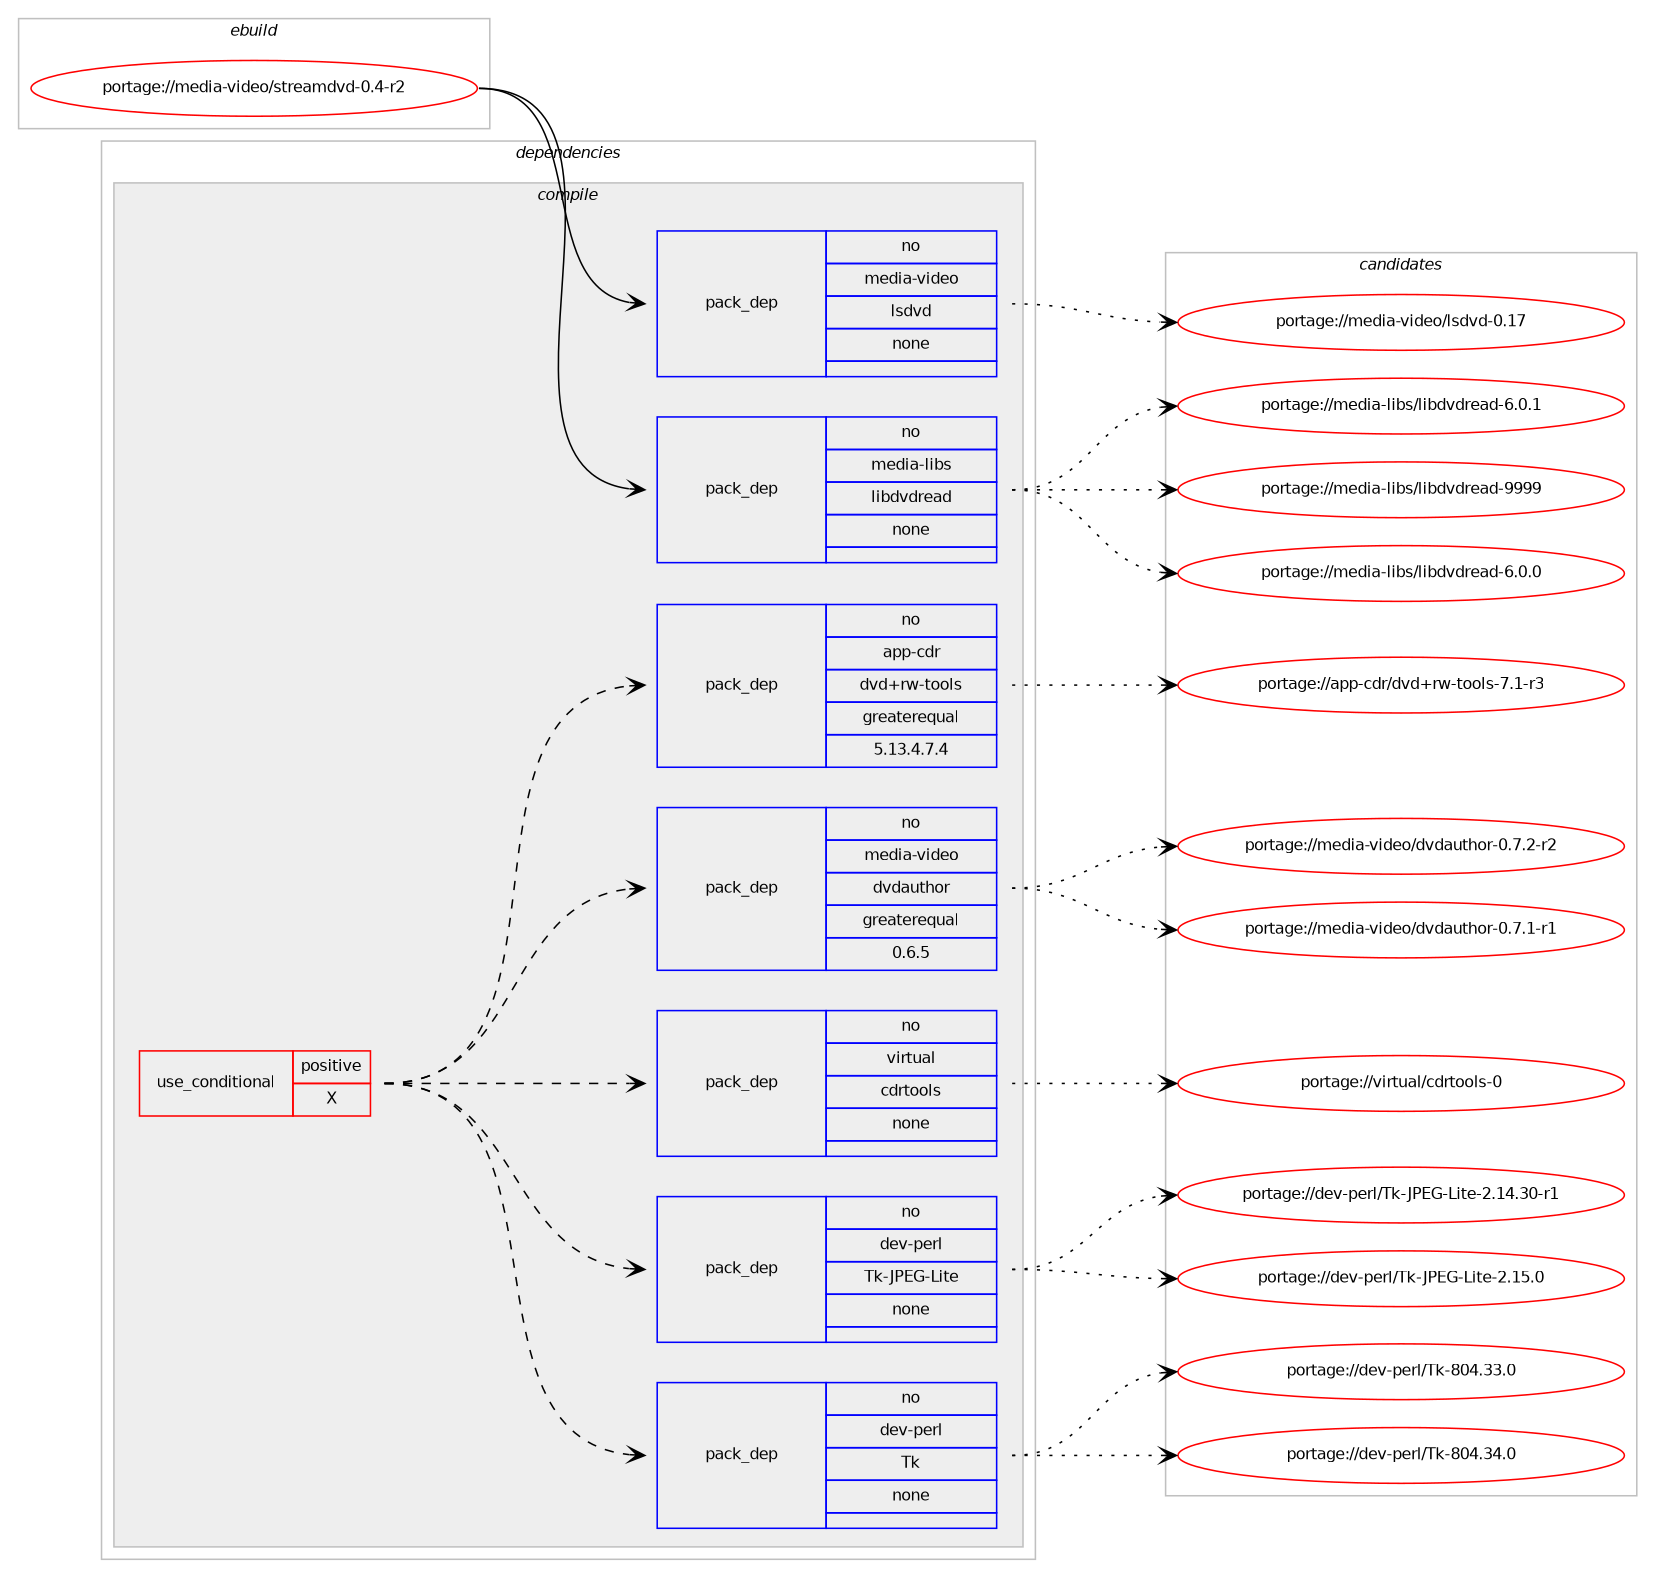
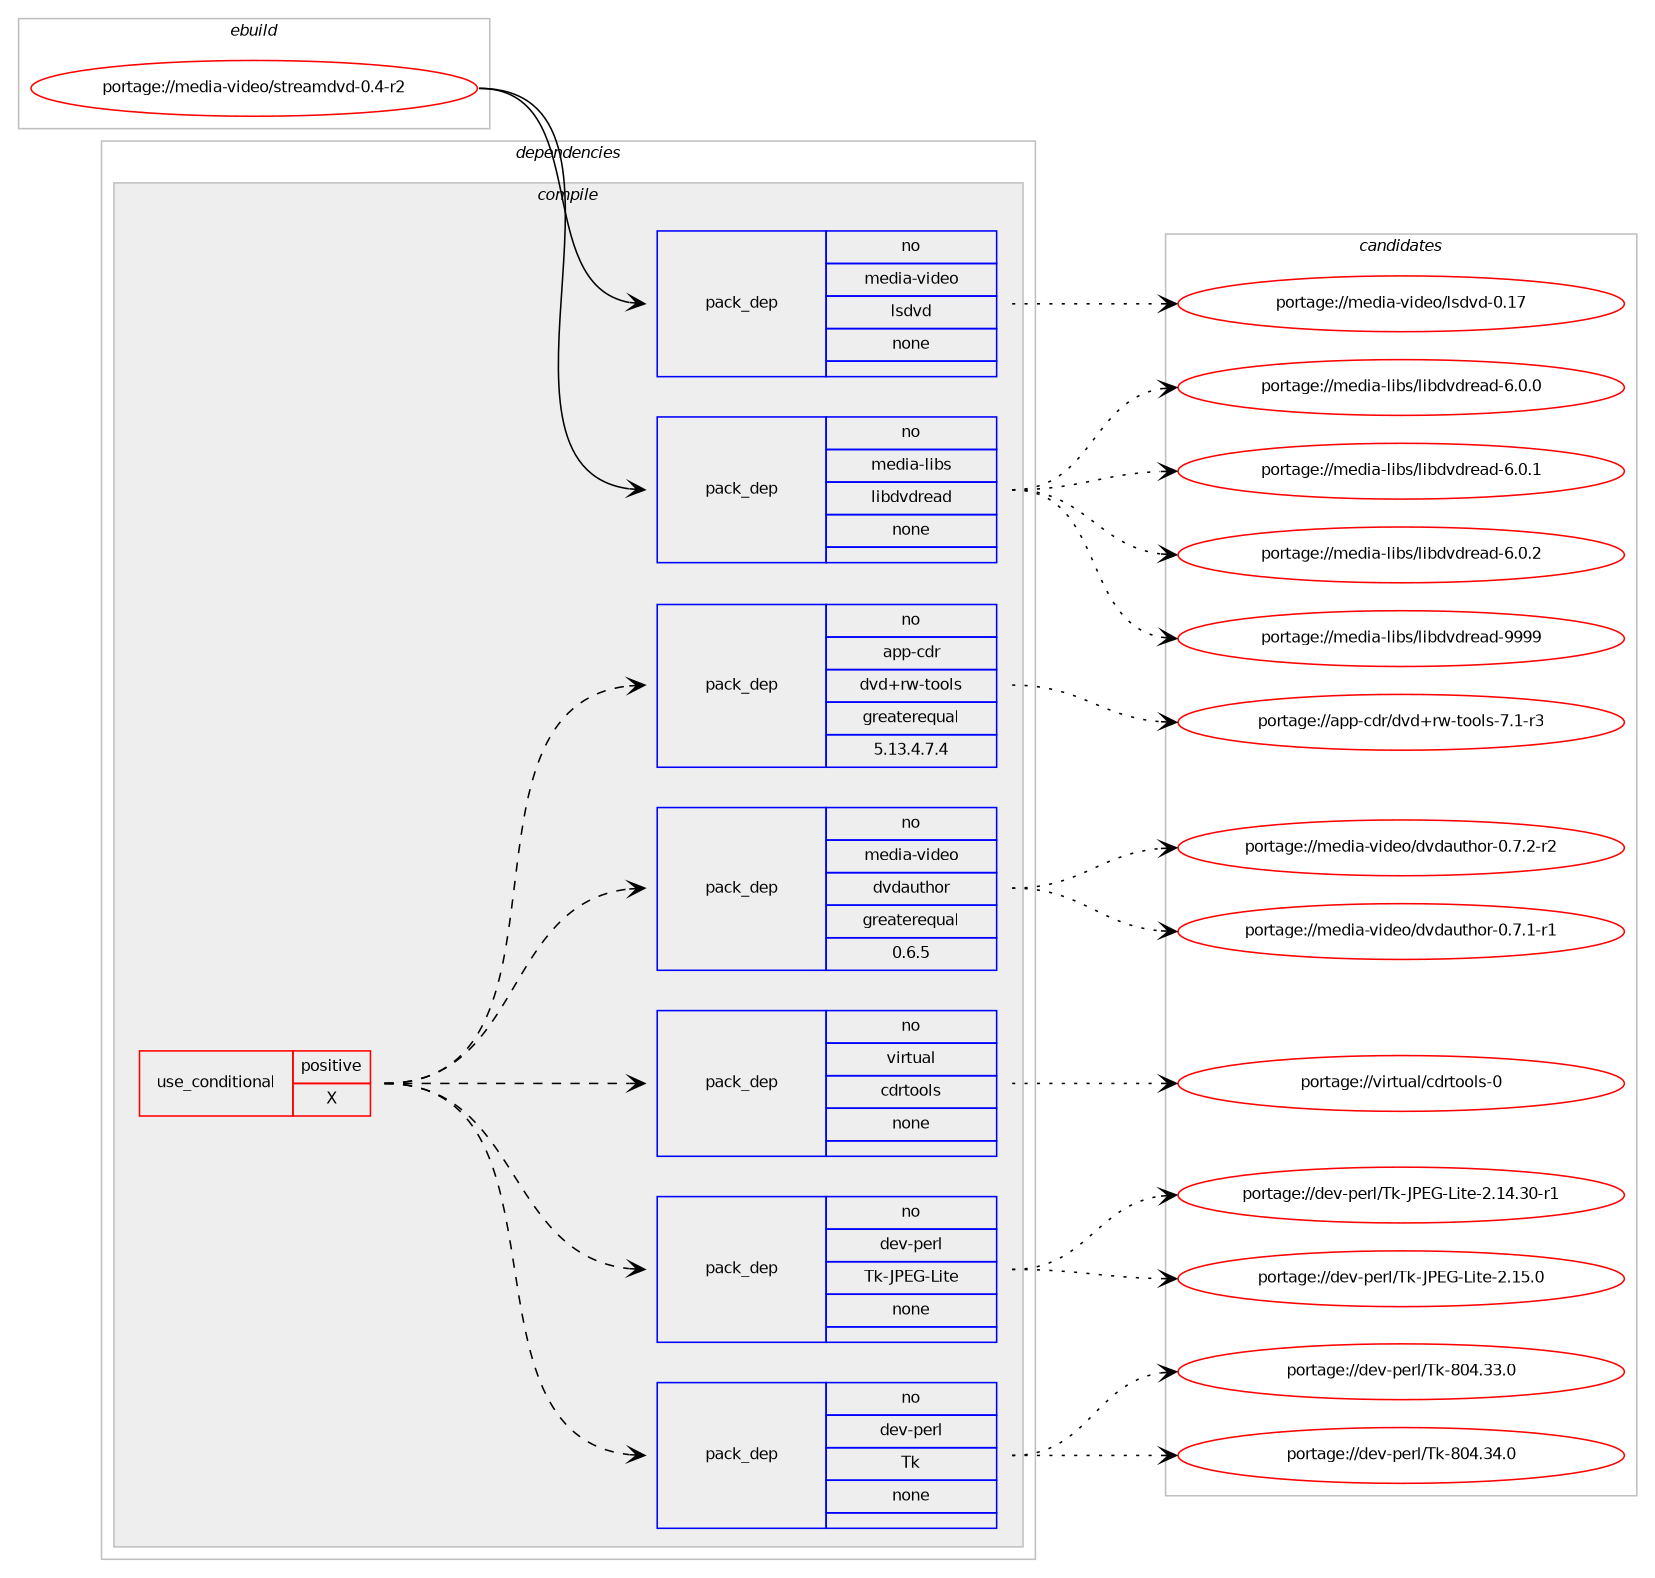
none -> (1401, 555)
